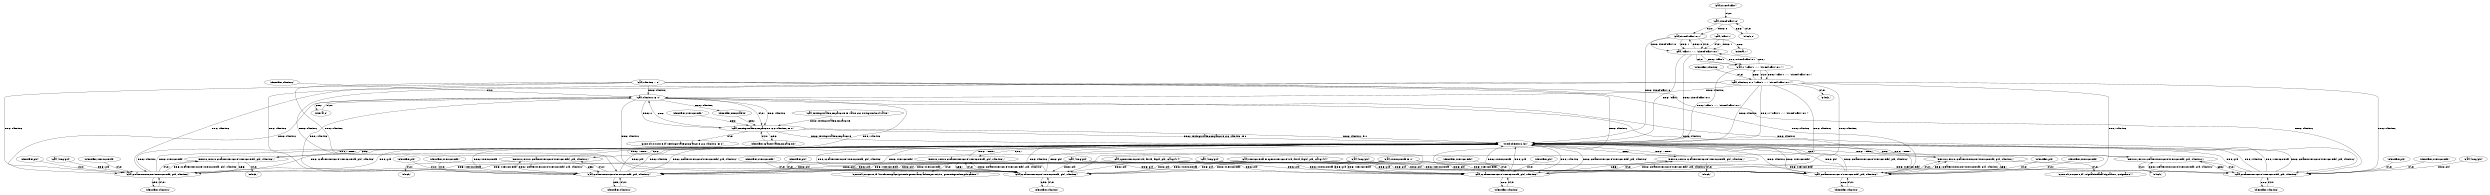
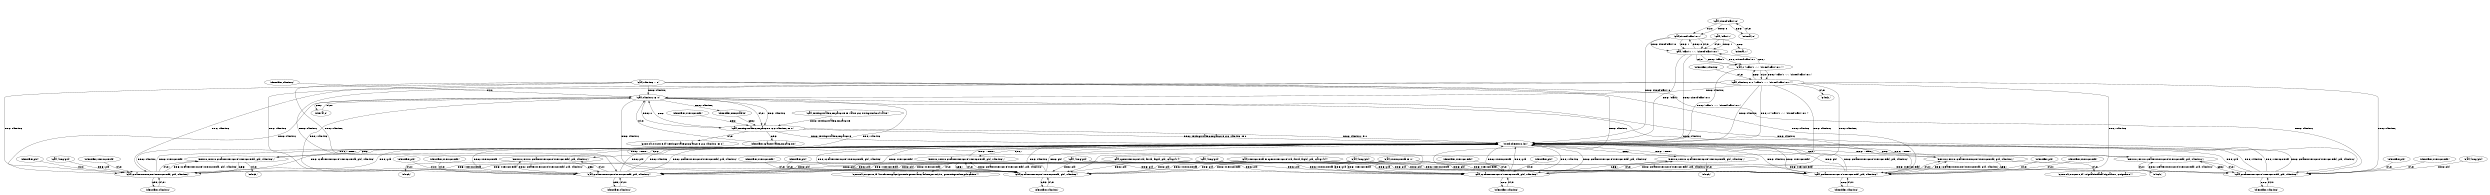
(1726, 6) -> none
(1749, 36) -> (1749, 36)
(762, 138) -> (683, 134)
